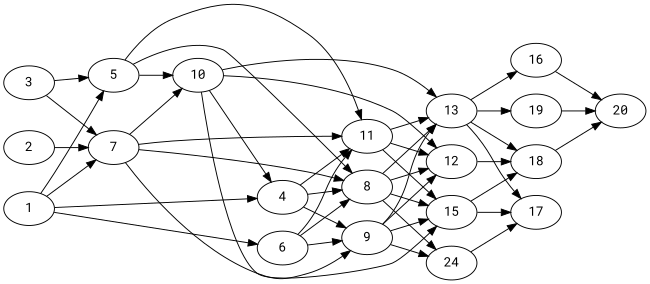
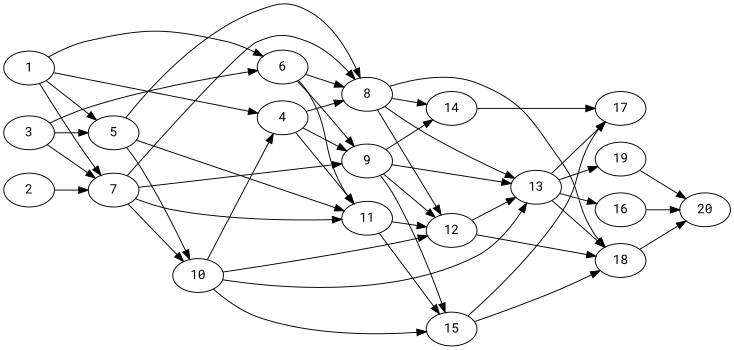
none -> (133, 95)
(403, 126) -> (490, 211)
(405, 198) -> (530, 119)
(452, 263) -> (452, 108)
